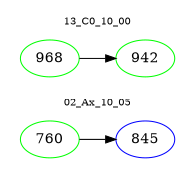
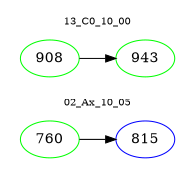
(50, 58) -> (50, 58)
(145, 58) -> (145, 58)
(145, 139) -> (145, 139)
